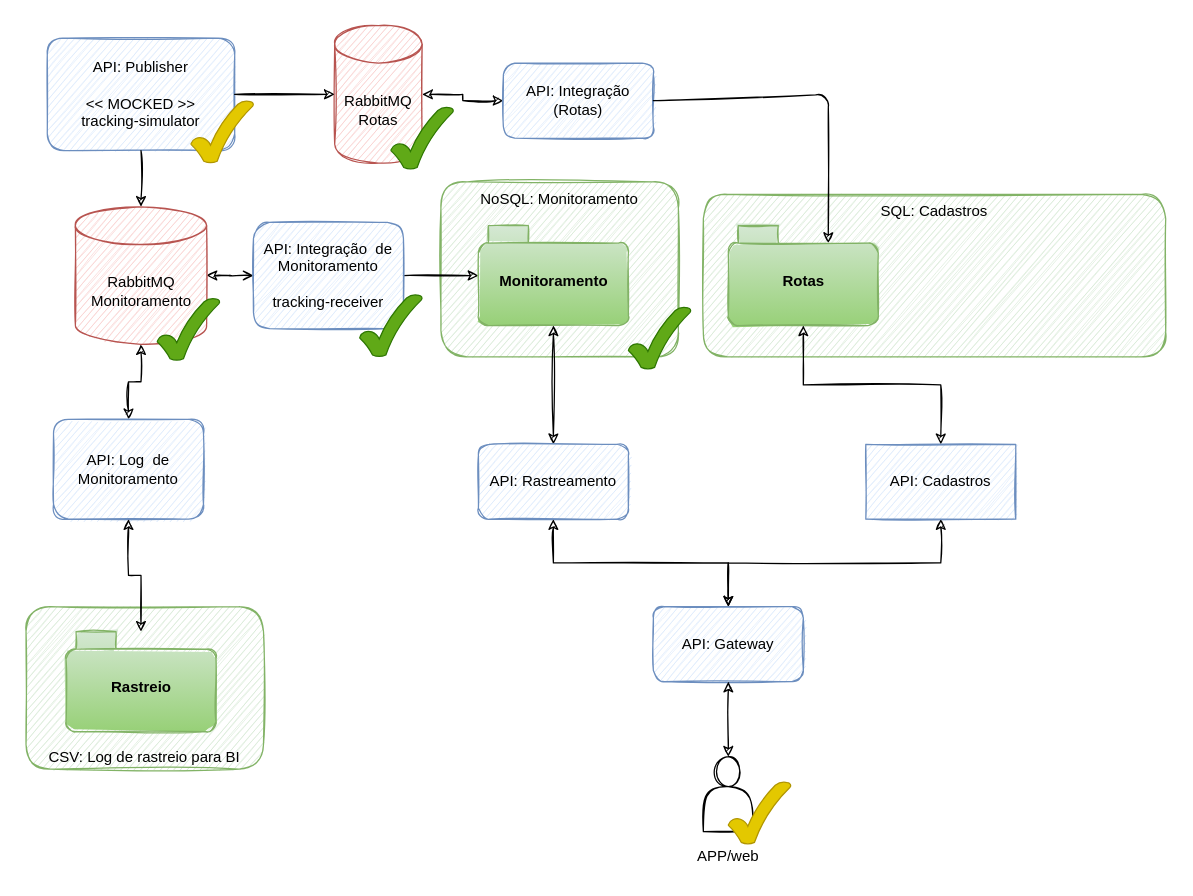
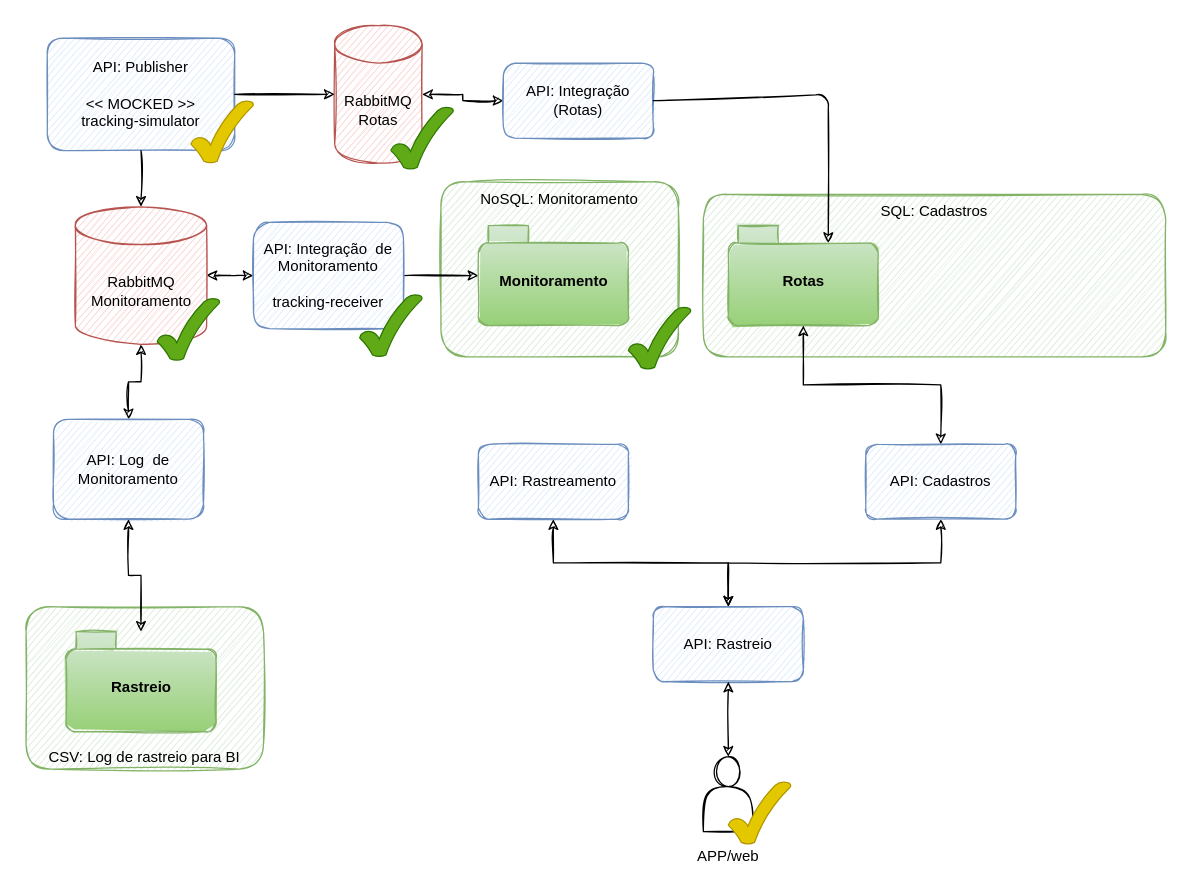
(245, 276) -> (243, 276)
(553, 397) -> none
(941, 482) -> (941, 482)
(728, 644) -> (728, 644)
